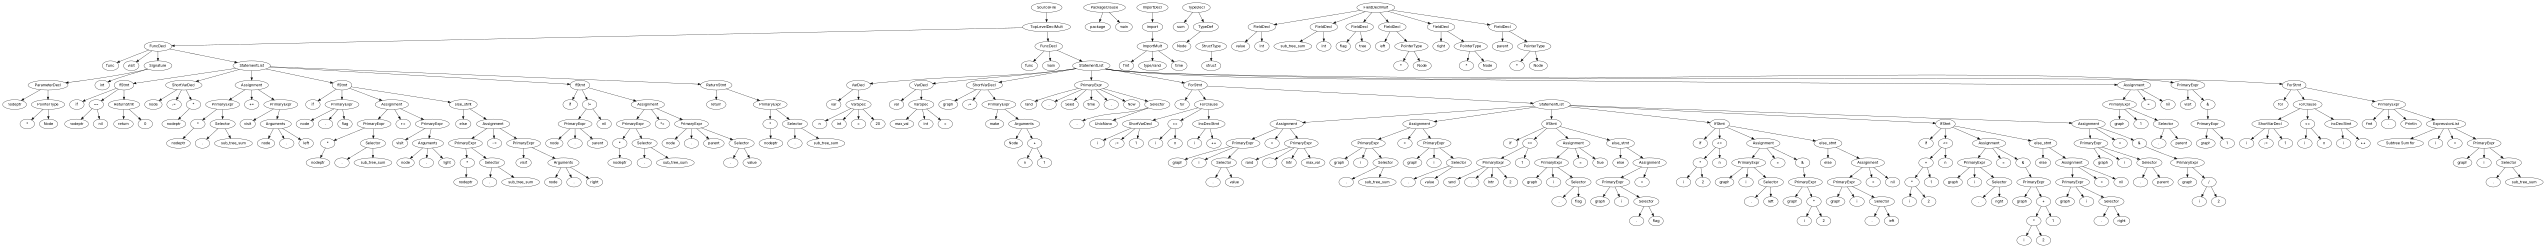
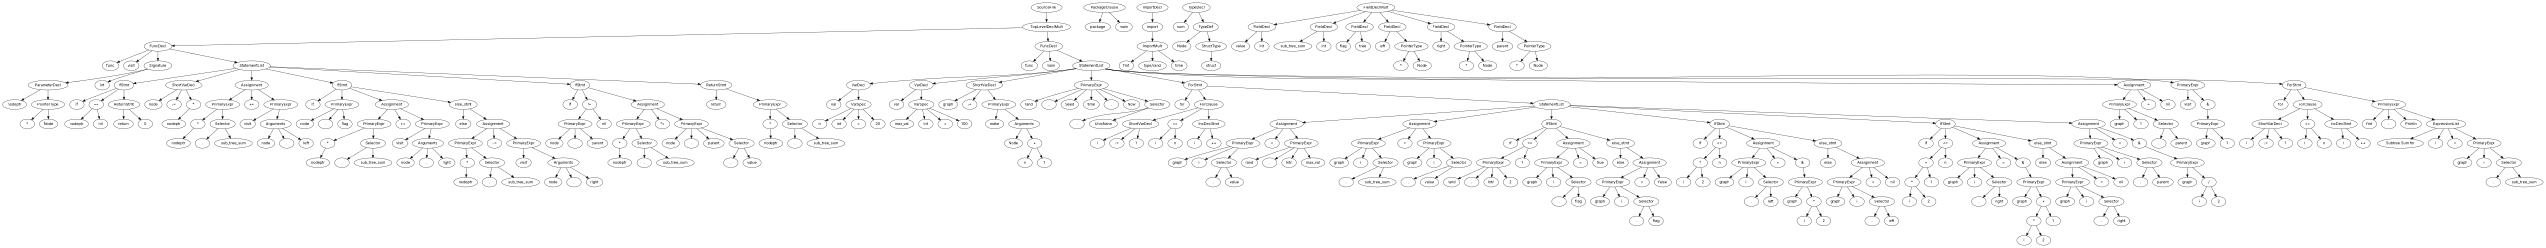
none -> (1208, 35)
none -> (965, 124)
none -> (1663, 182)
